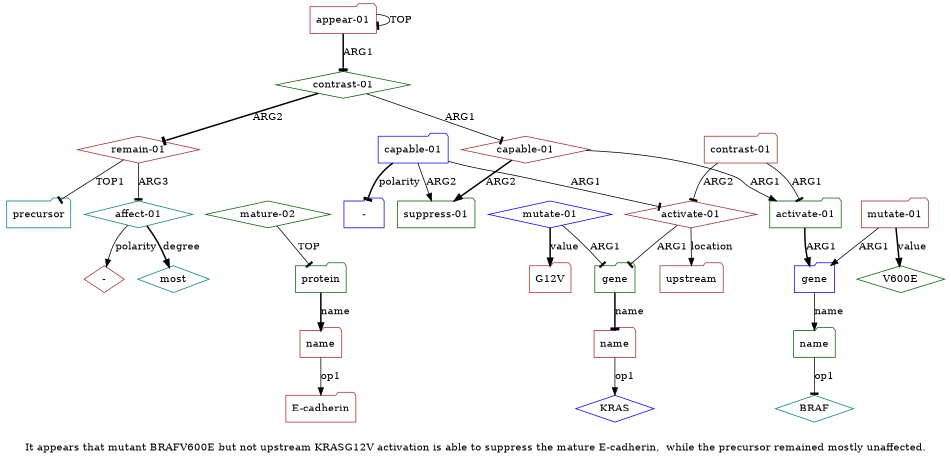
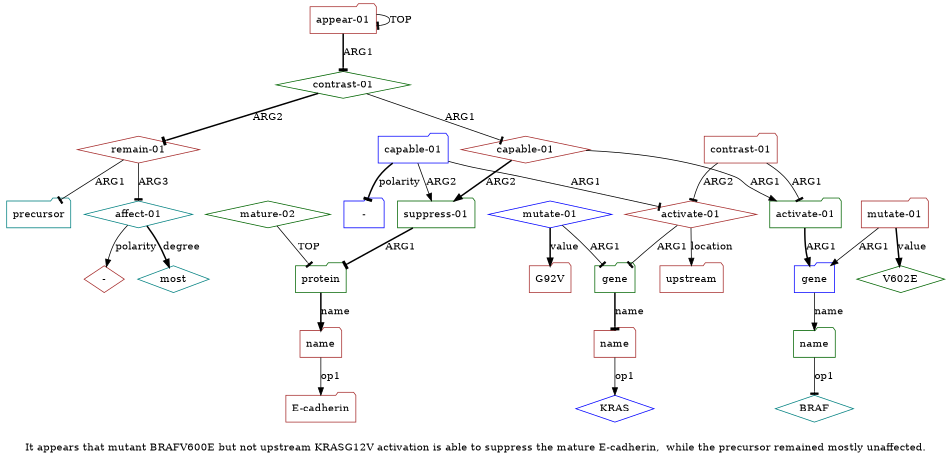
(111, 182) -> (111, 182)
none -> (380, 246)
(550, 279) -> (550, 279)
(901, 279) -> (901, 279)
